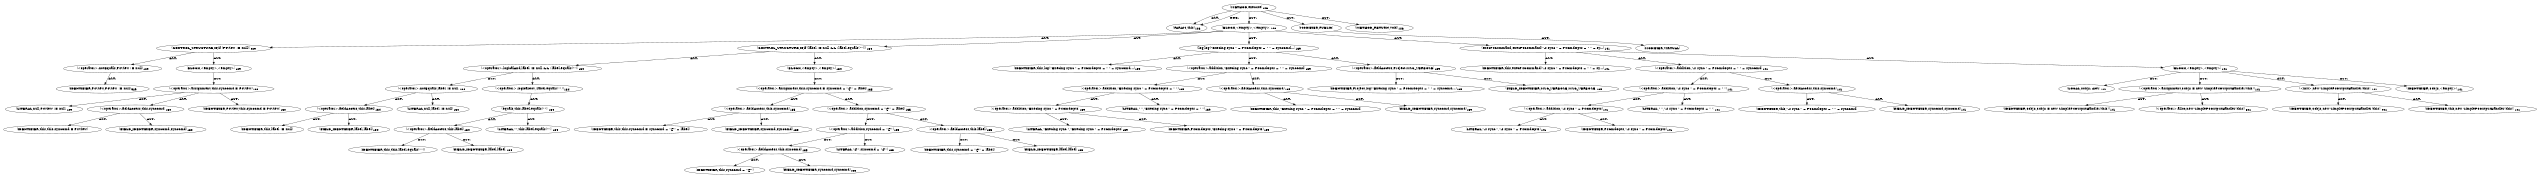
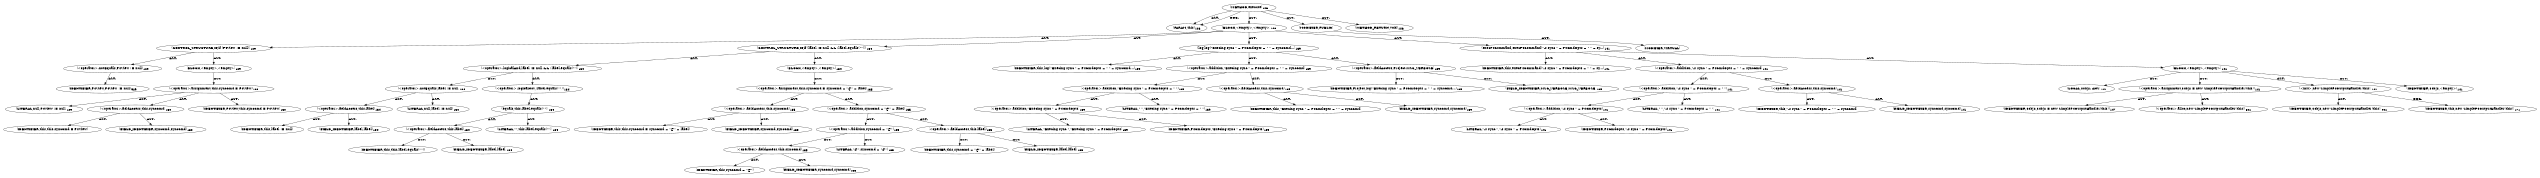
(253, 48) -> (253, 48)
(2418, 99) -> (2418, 99)
(2113, 109) -> (2113, 109)
(2517, 109) -> (2517, 109)
